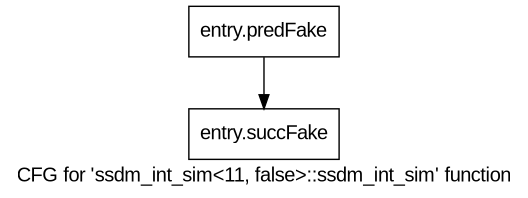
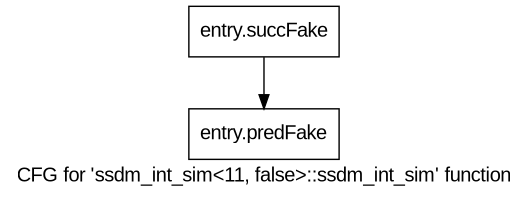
(264, 76) -> (264, 76)
